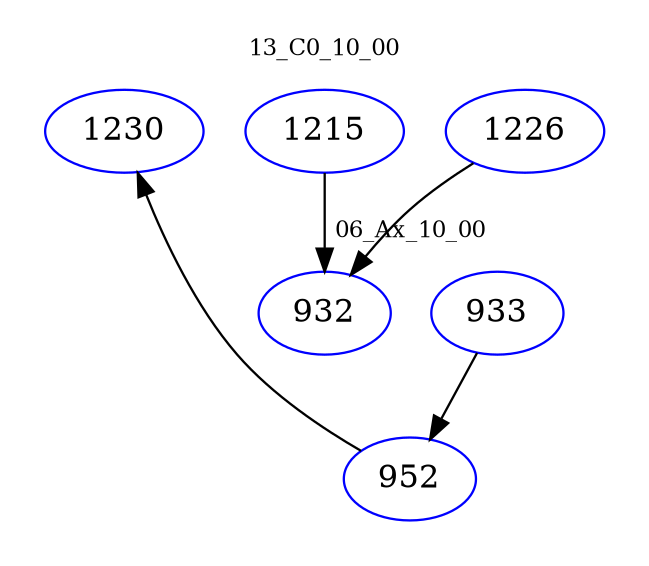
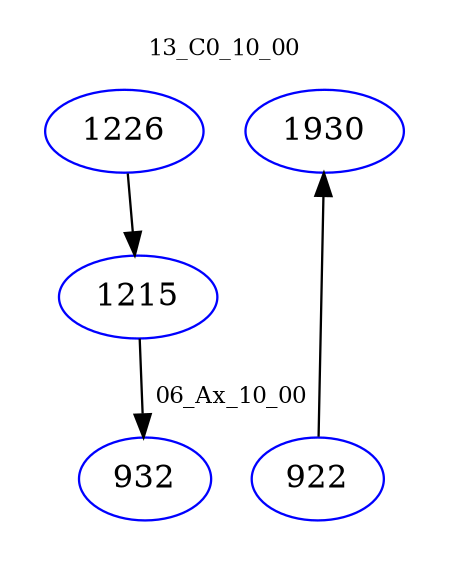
(124, 131) -> (325, 131)
(394, 225) -> (130, 203)
(497, 313) -> none
(410, 479) -> (318, 479)
